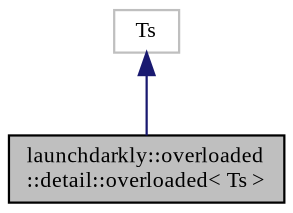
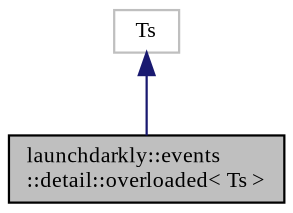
(147, 169) -> (147, 169)
